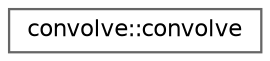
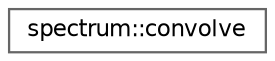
(135, 31) -> (137, 31)
